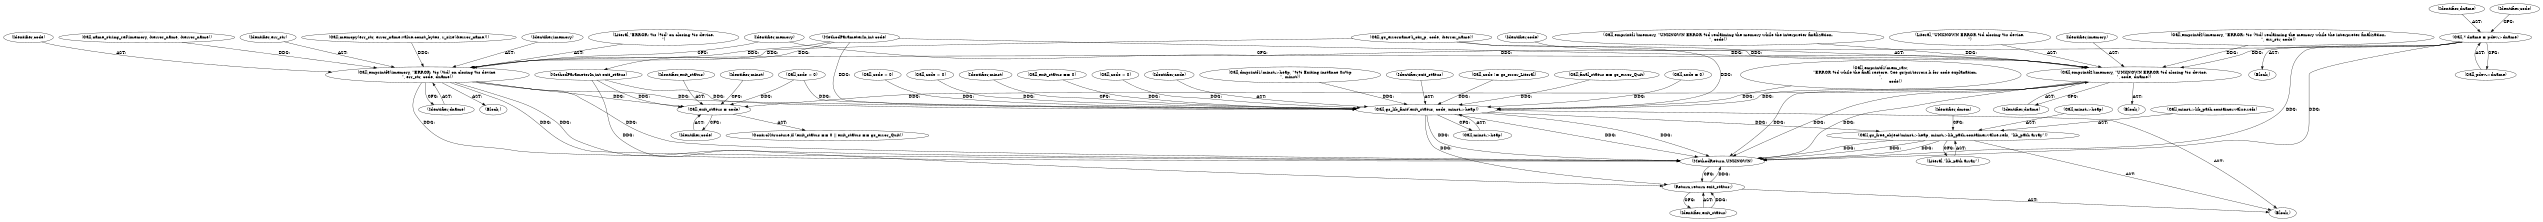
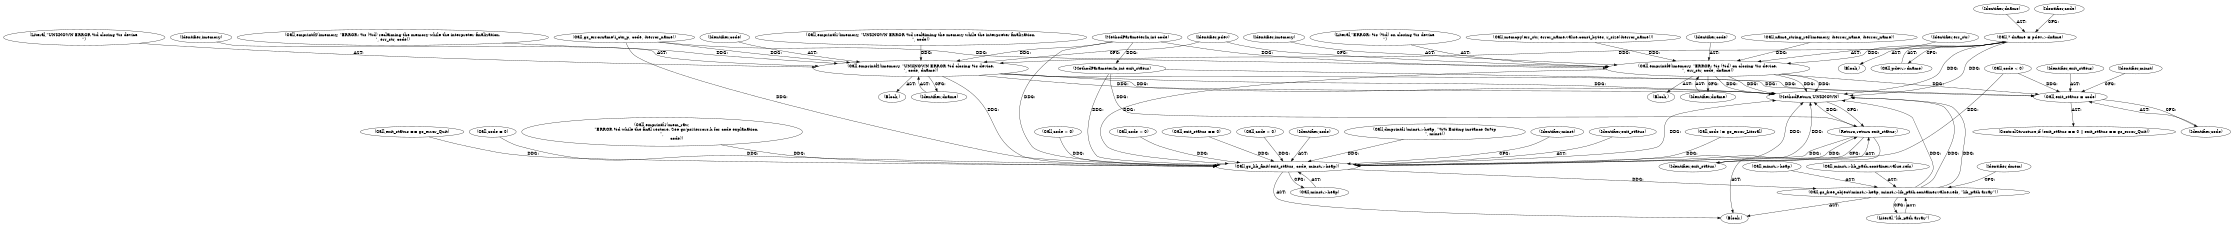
(774, 37) -> (1213, 37)
(1607, 75) -> (412, 132)
(1531, 171) -> (1608, 162)
